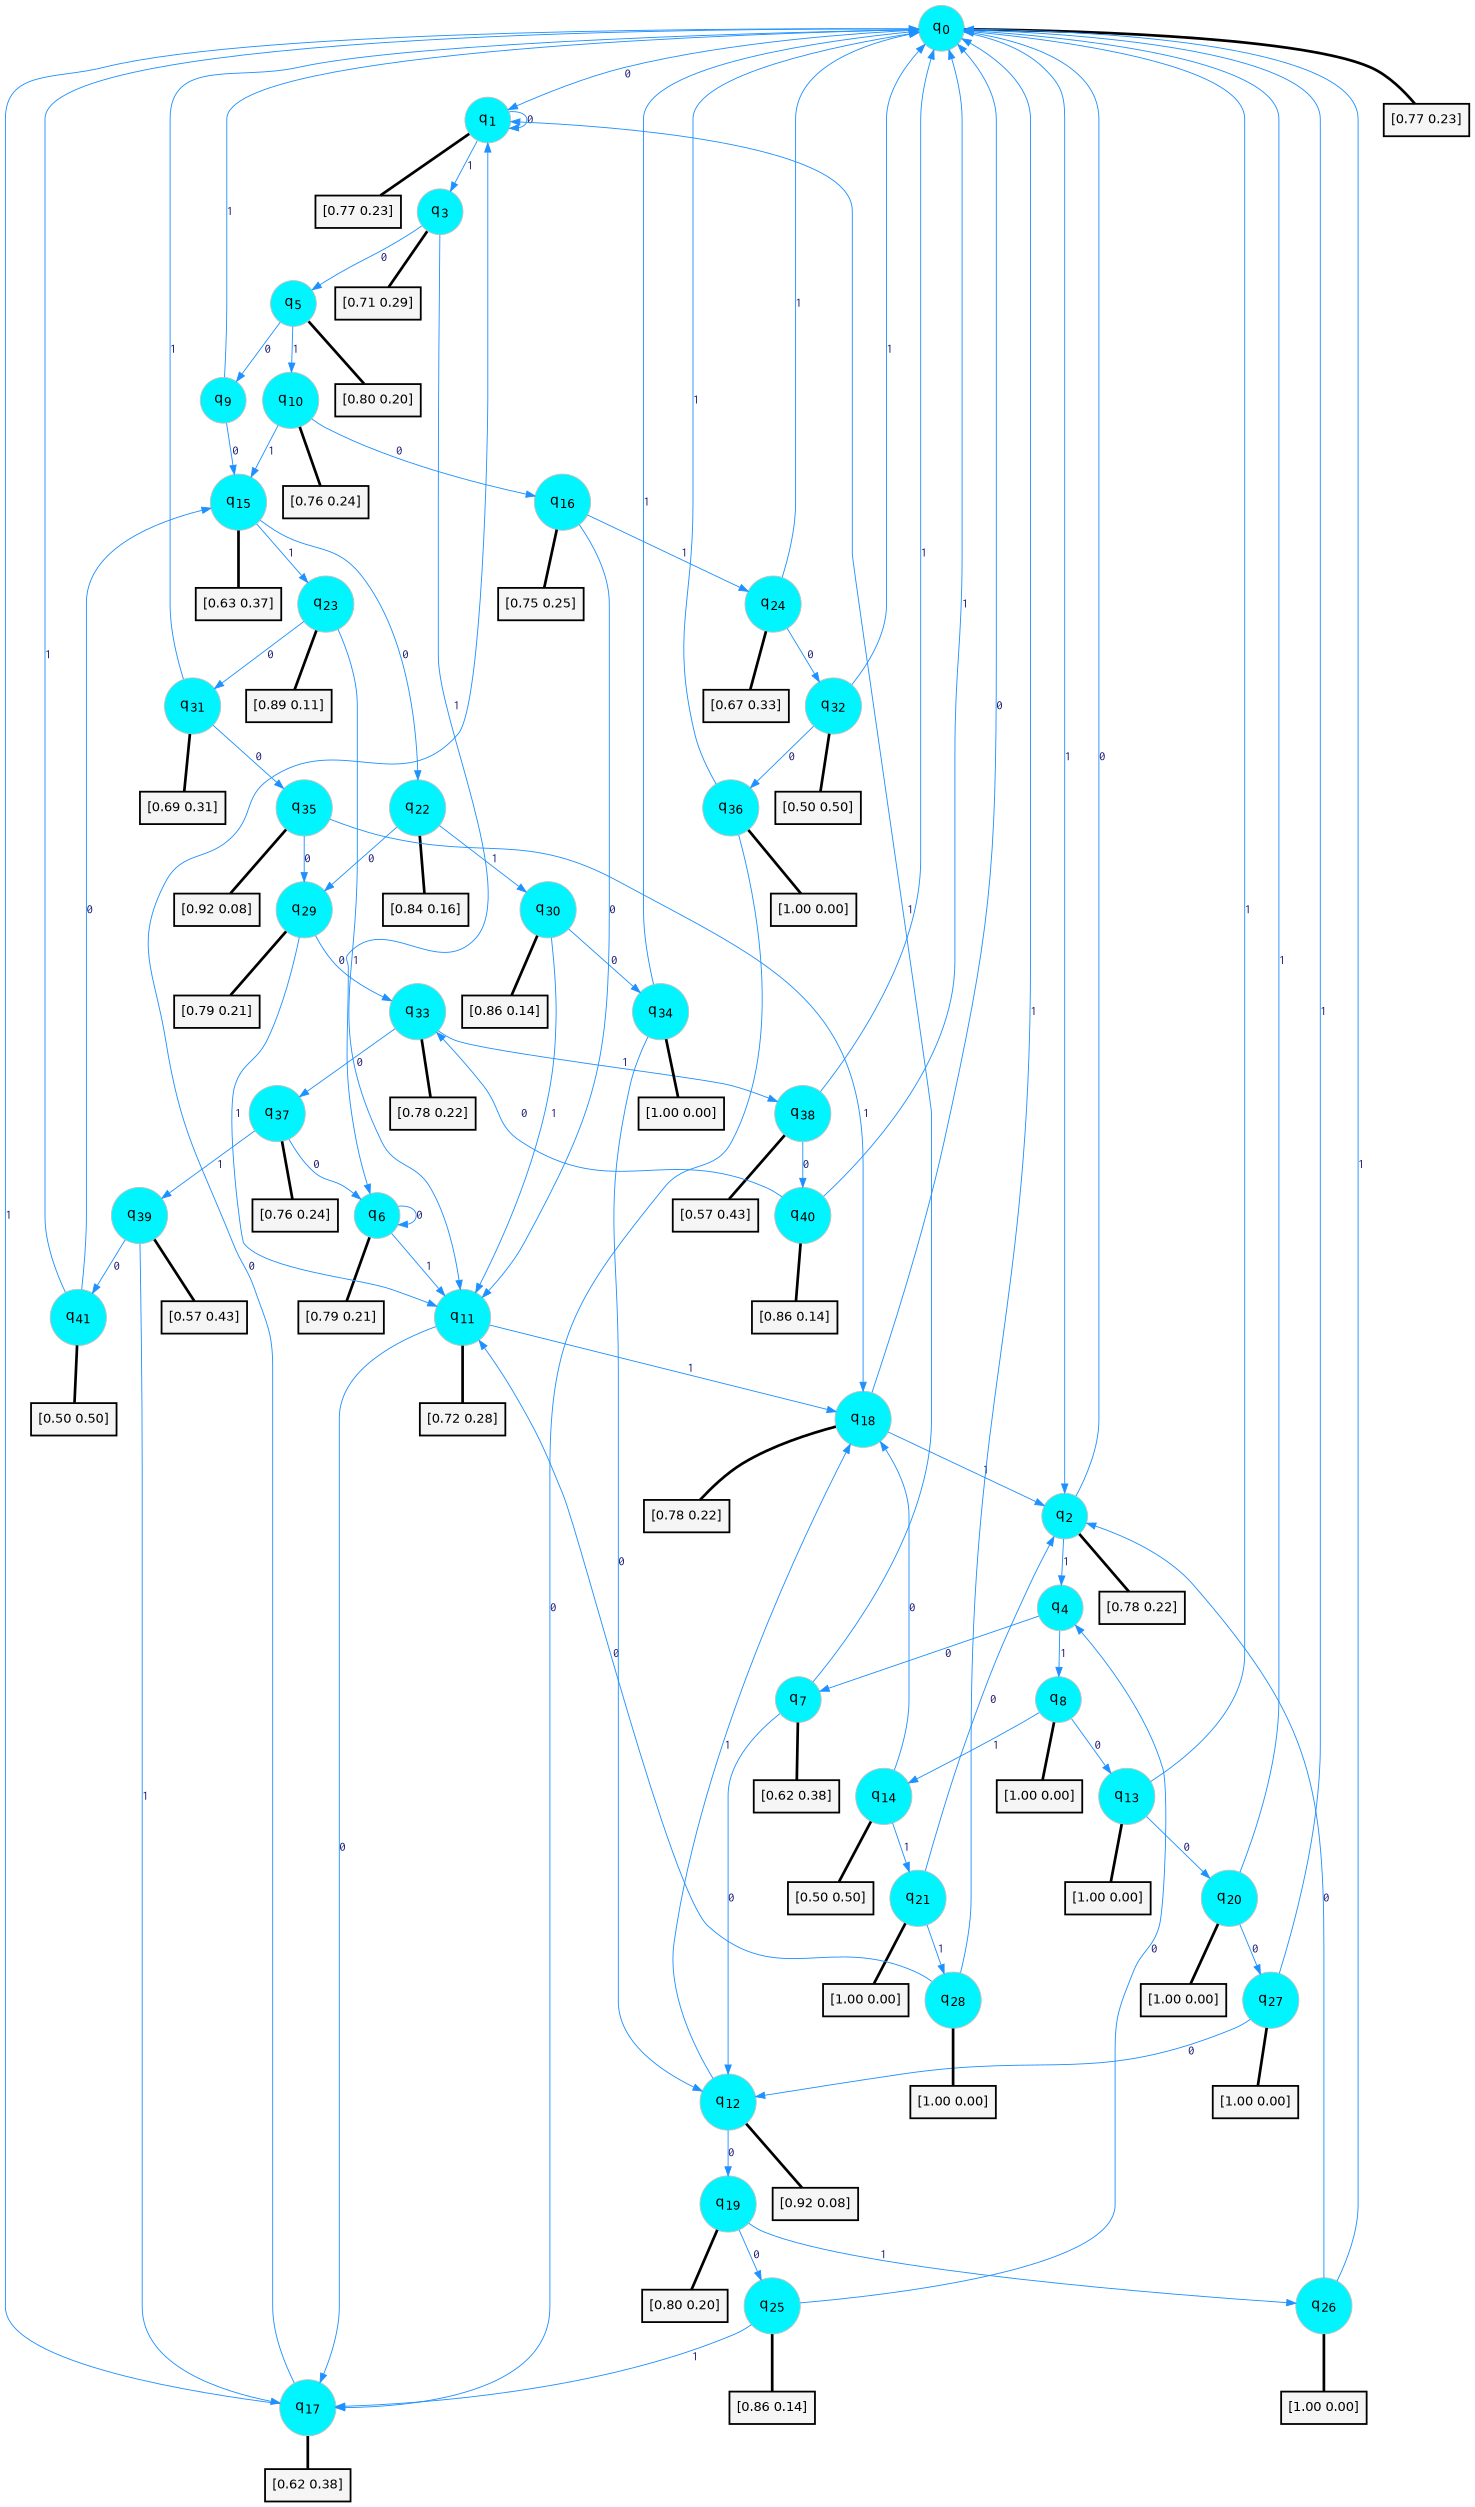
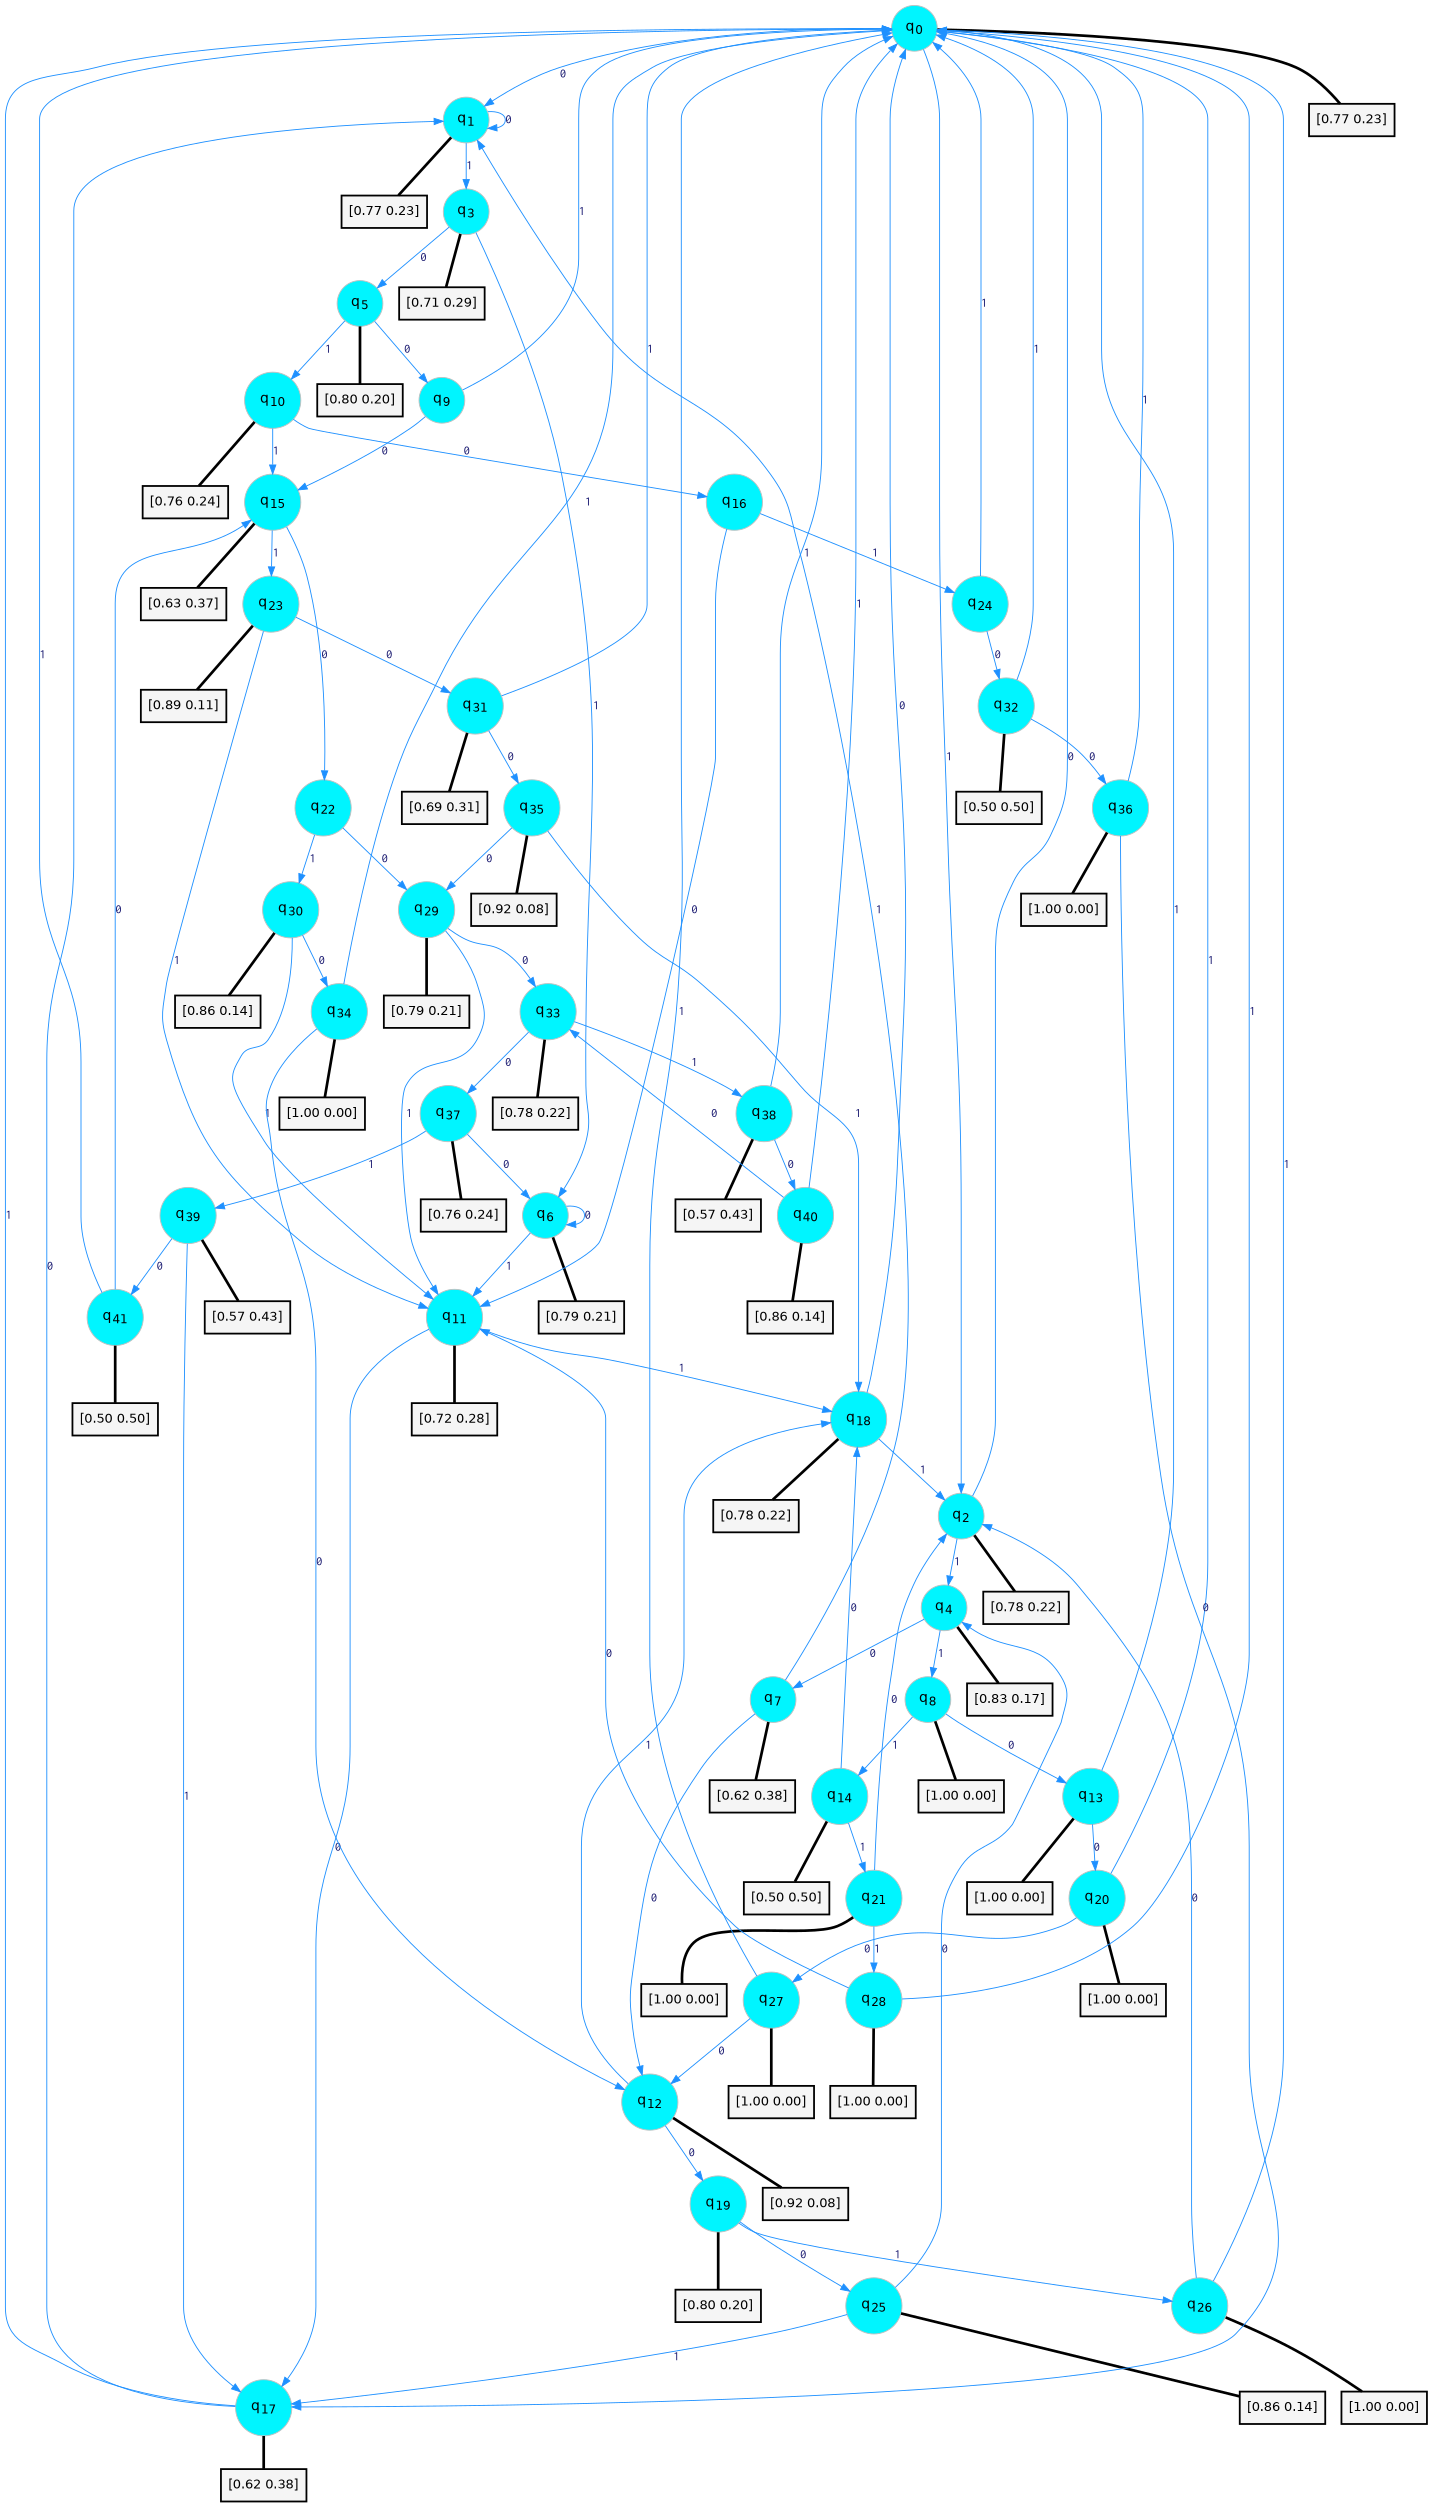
(541, 604) -> none
(746, 706) -> none
(426, 910) -> none
none -> (1010, 1700)
